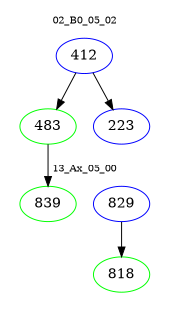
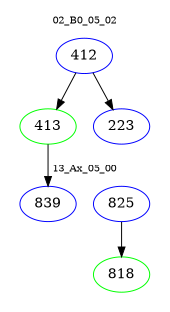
(48, 126) -> (48, 126)
(48, 204) -> (48, 204)
(122, 204) -> (122, 204)
